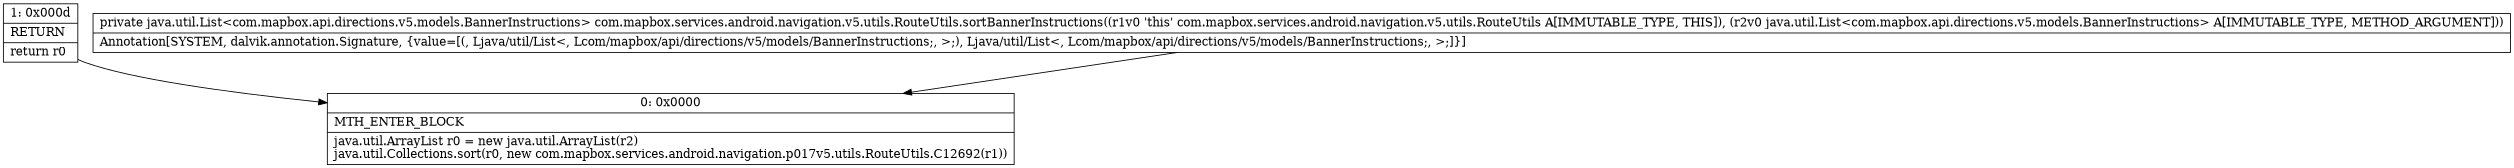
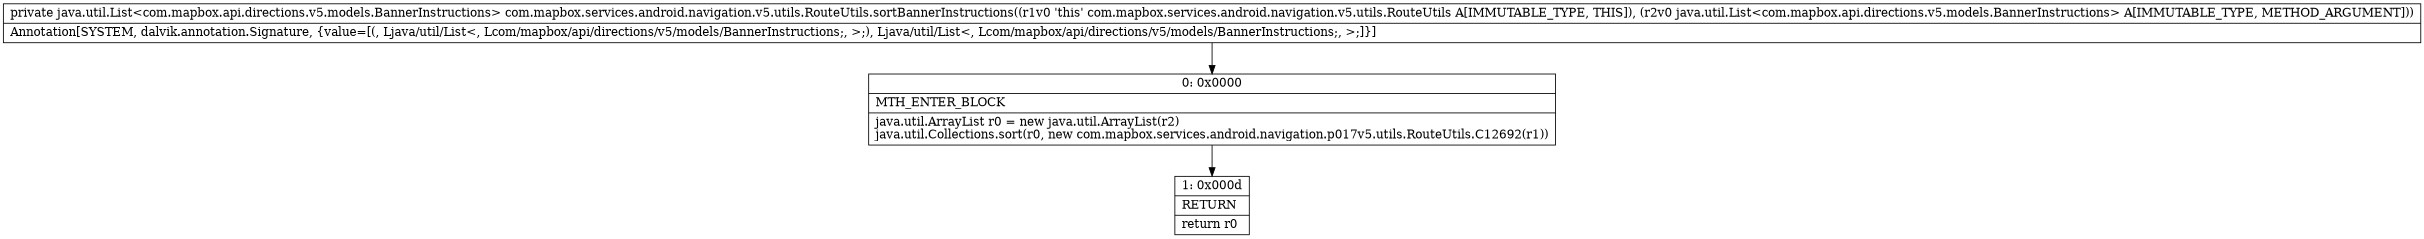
(197, 87) -> (1212, 156)
